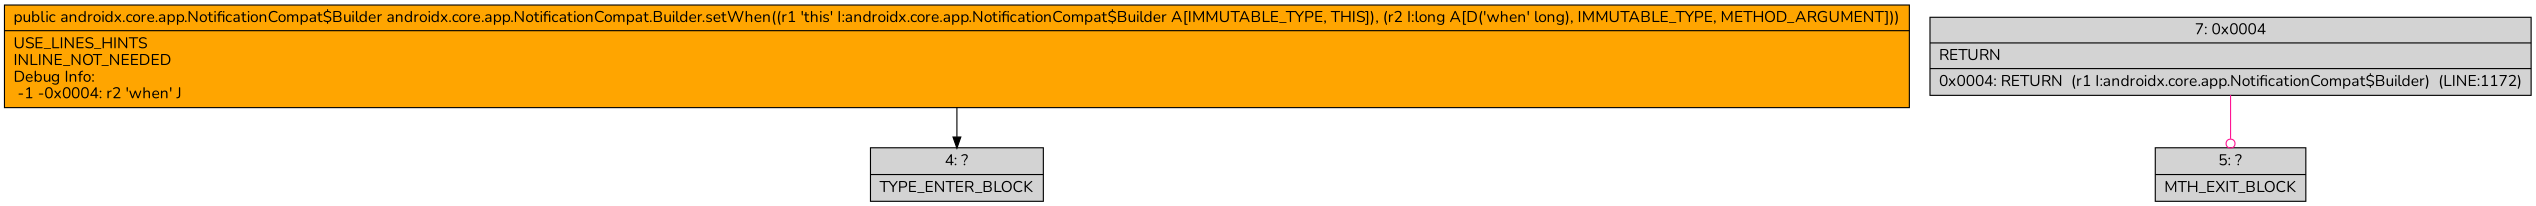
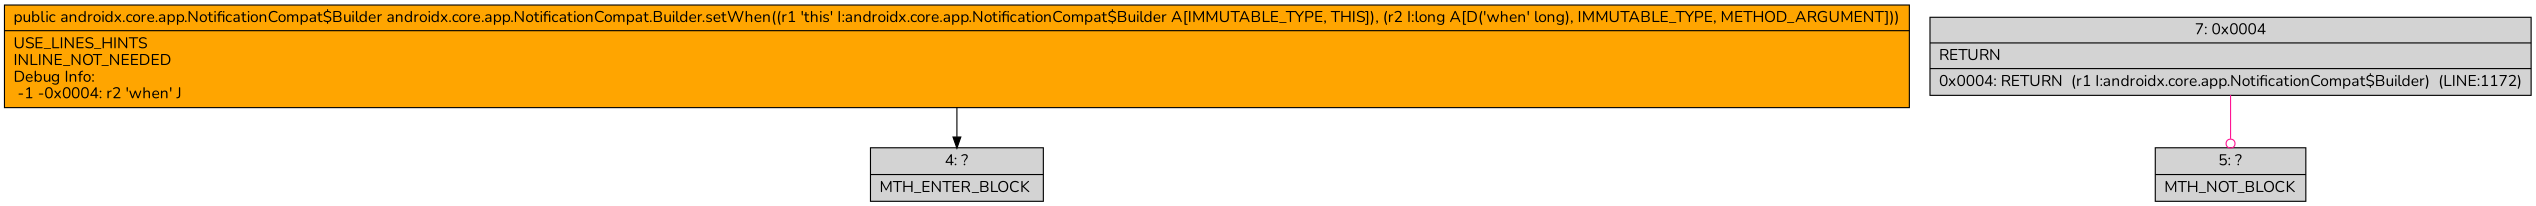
(957, 187) -> (955, 187)
(2231, 187) -> (2230, 187)
